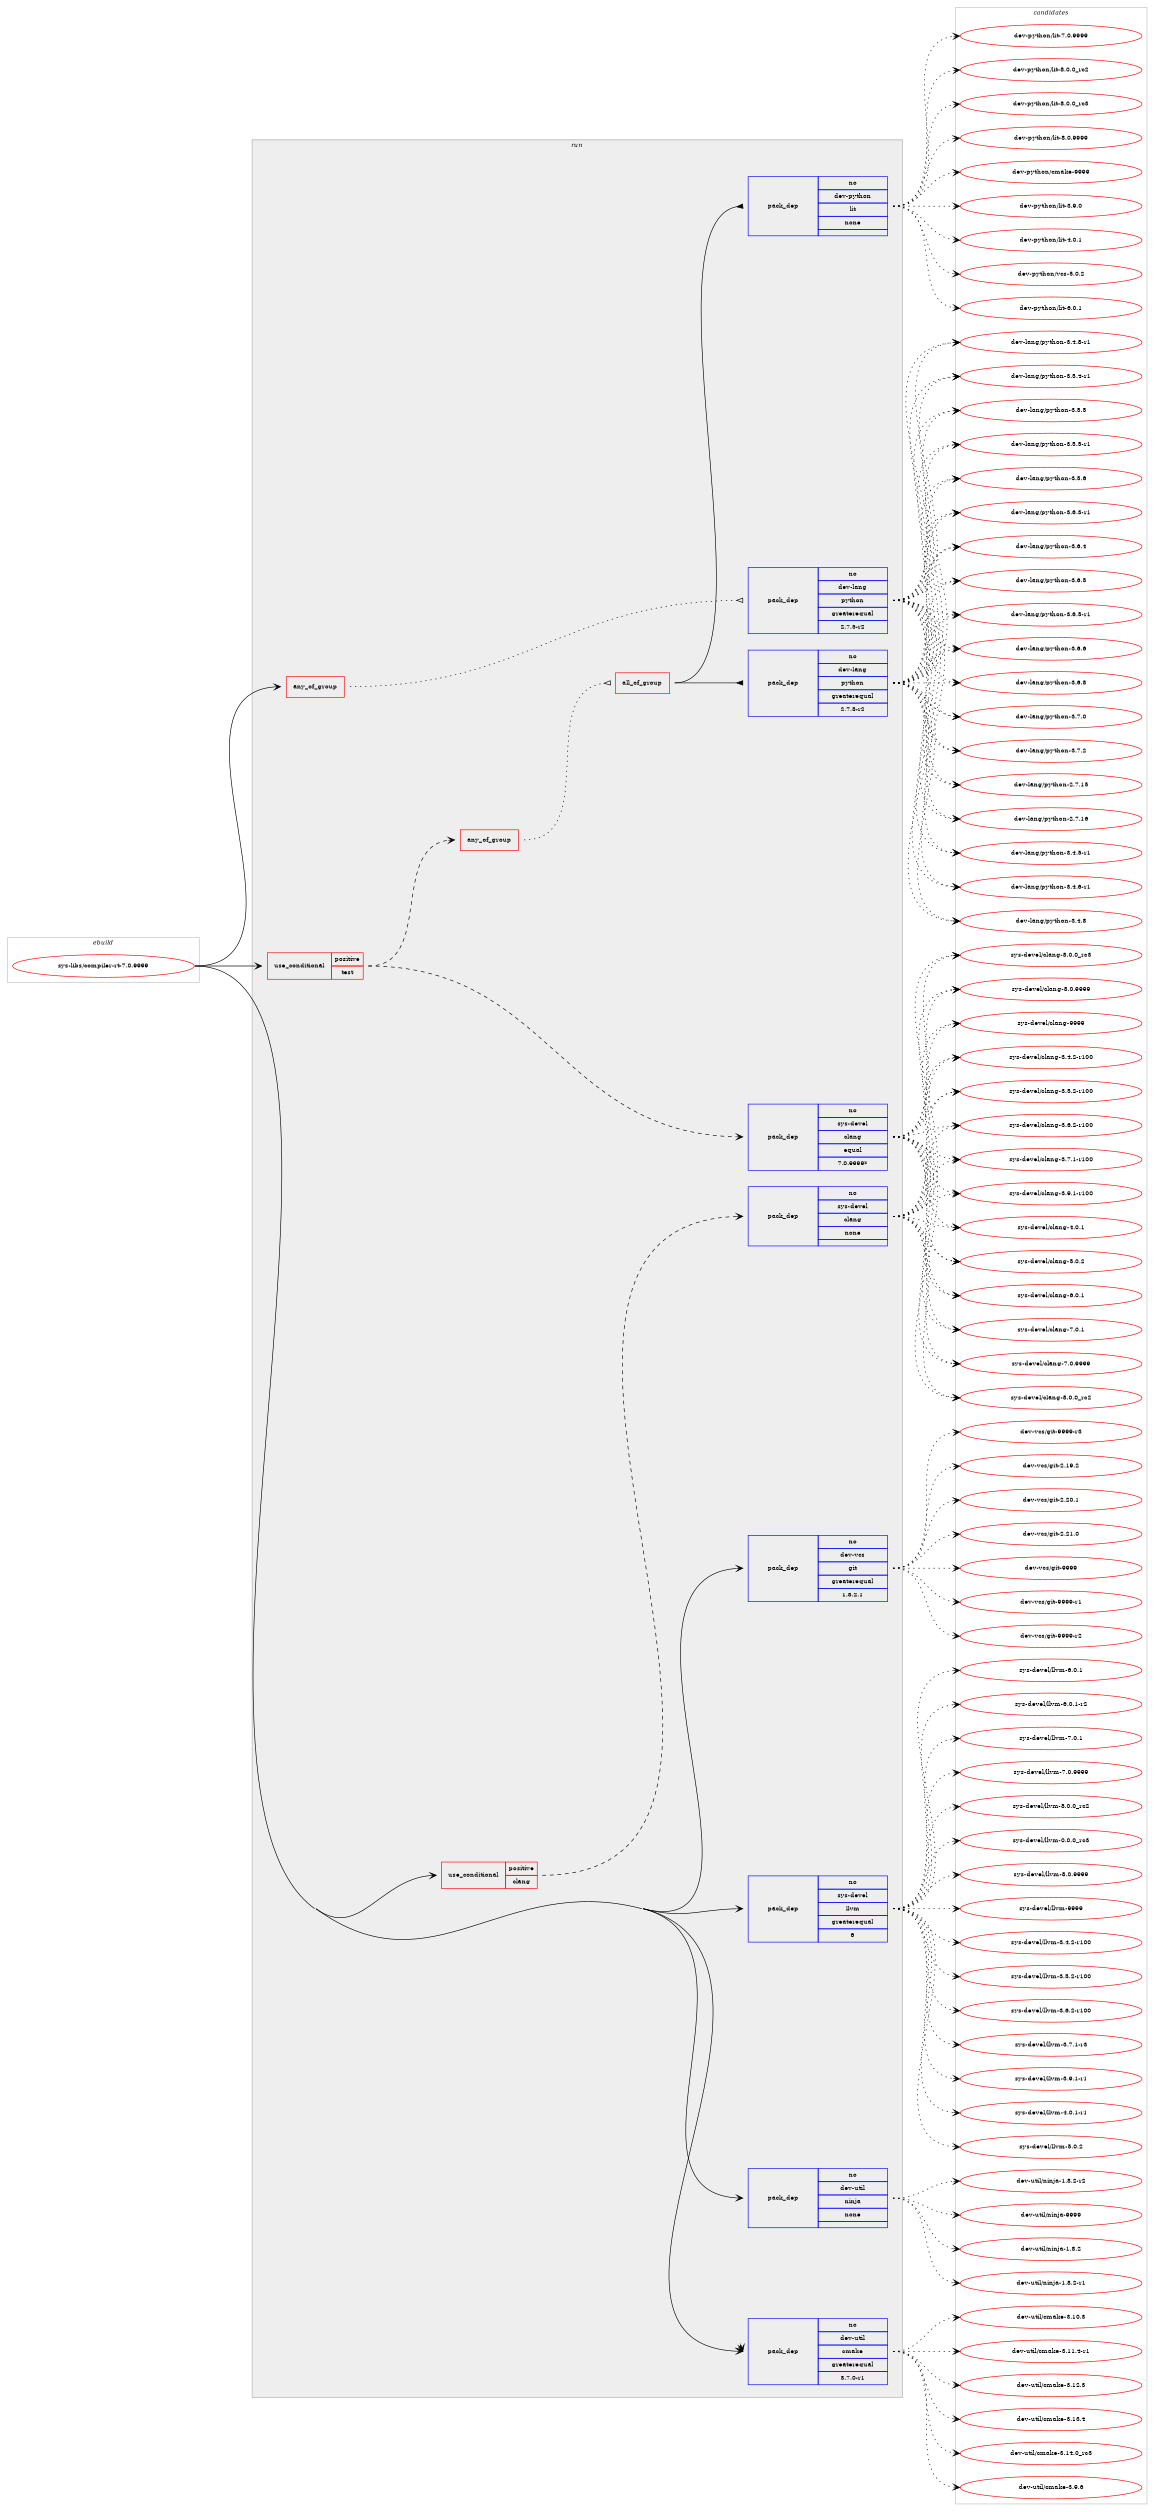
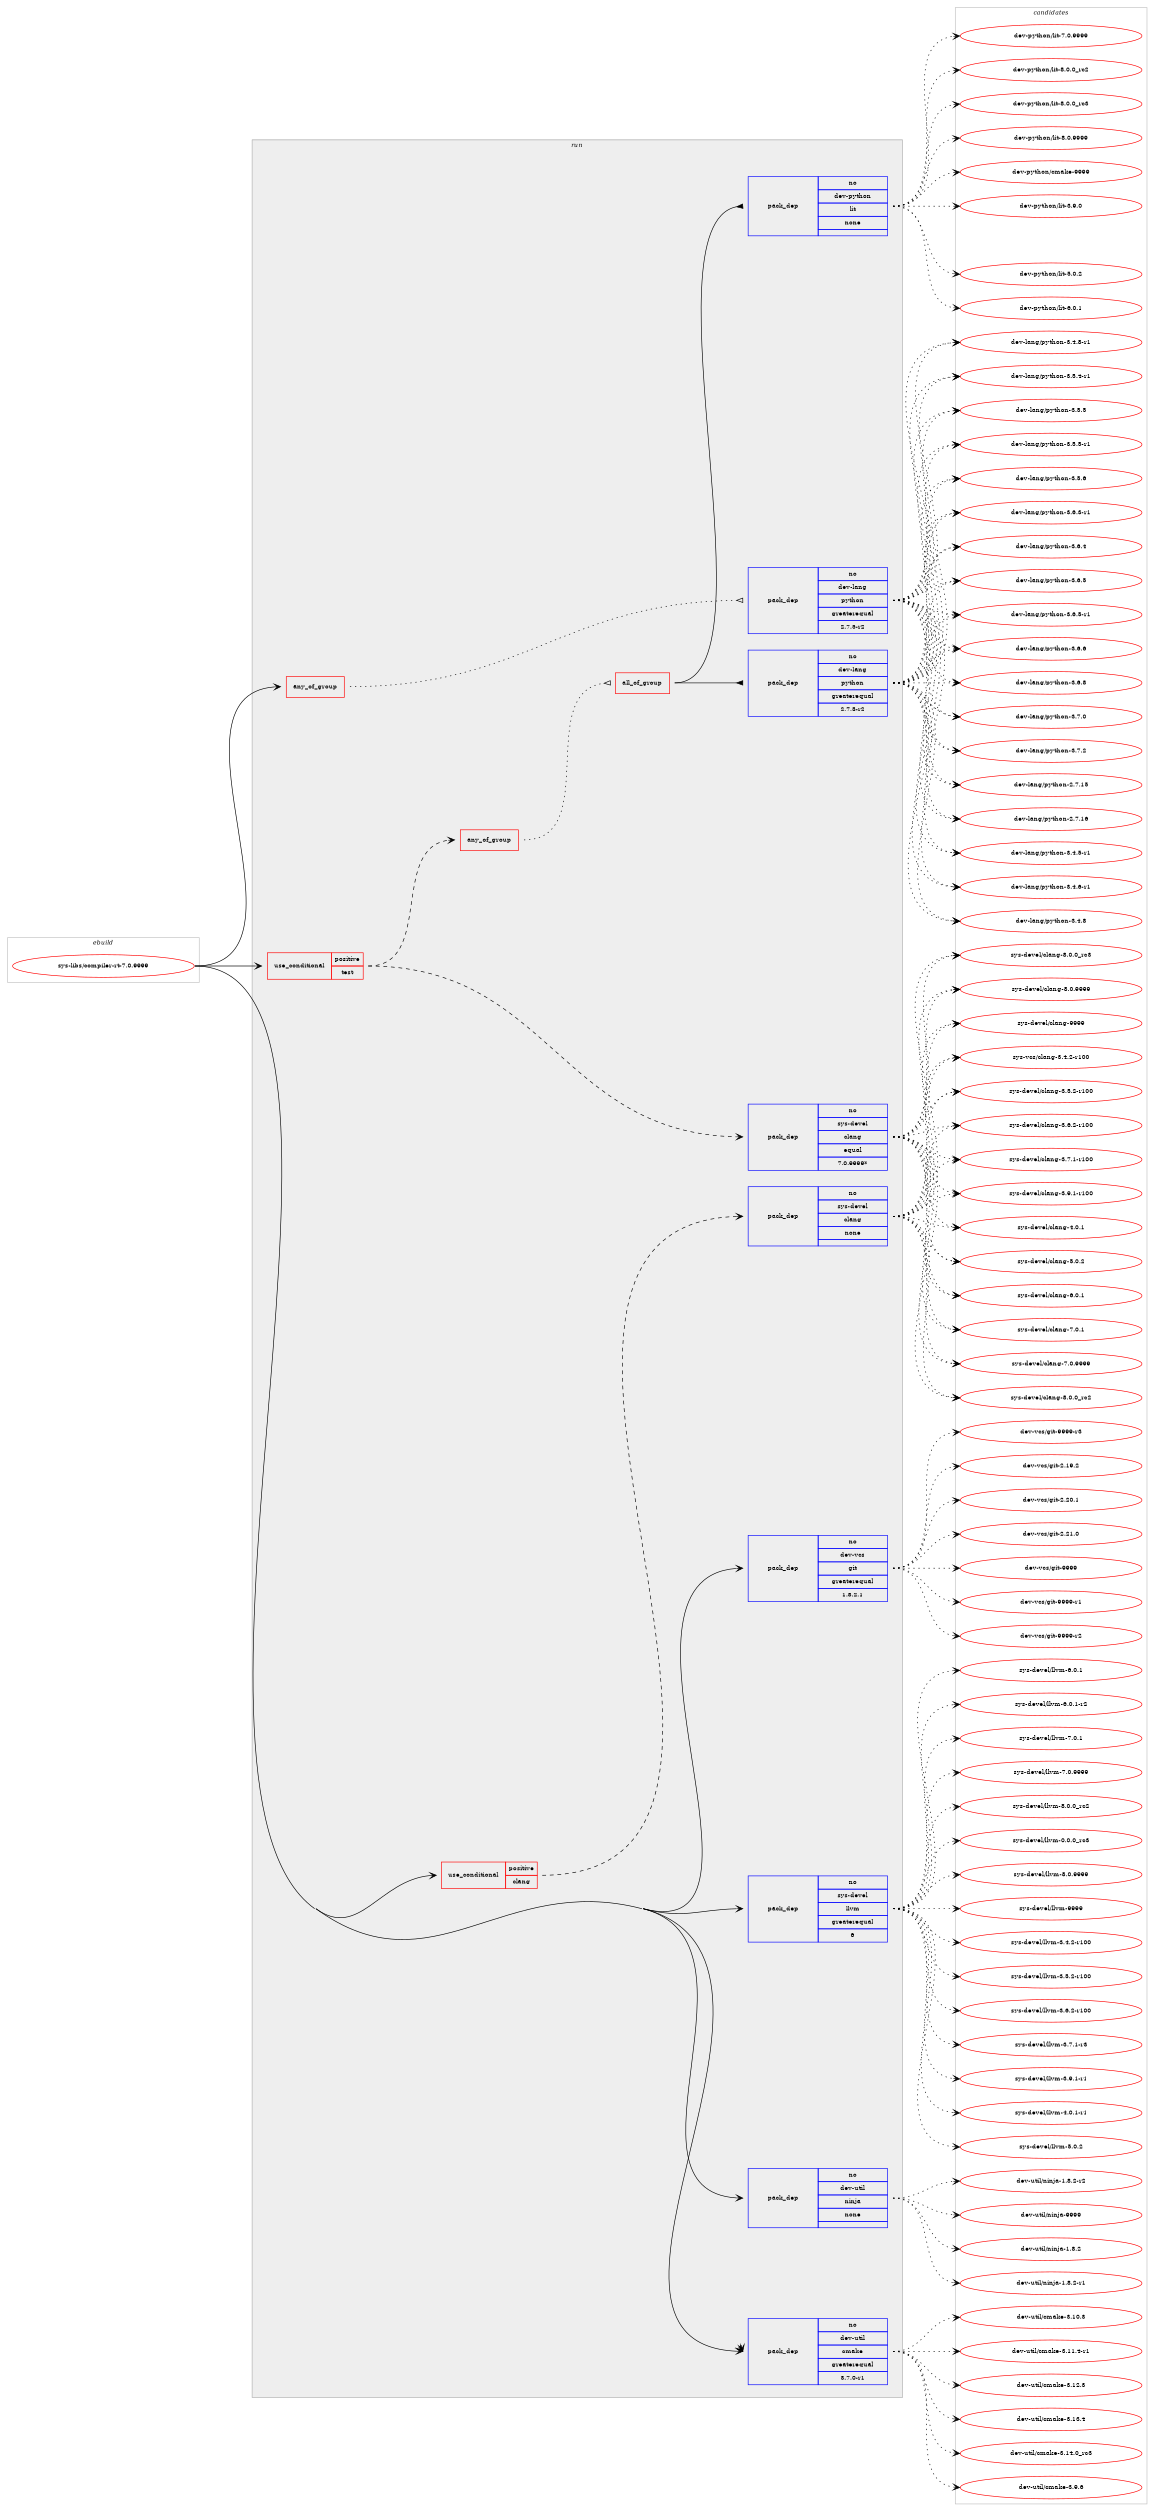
(1051, 240) -> none
(1051, 274) -> (1051, 274)
(1051, 1057) -> (1051, 1057)
